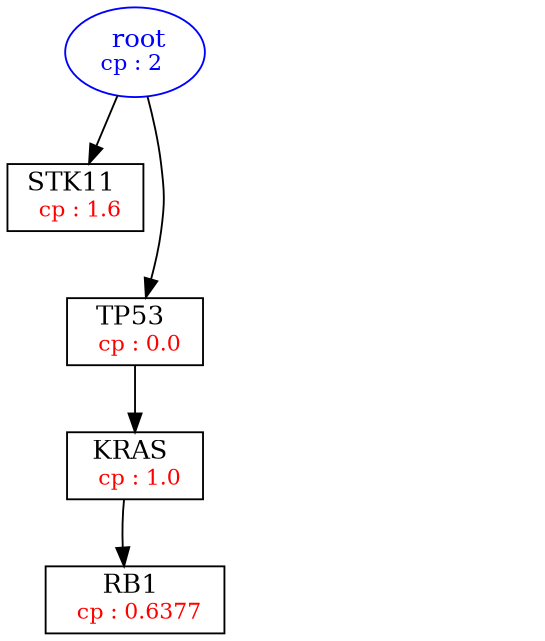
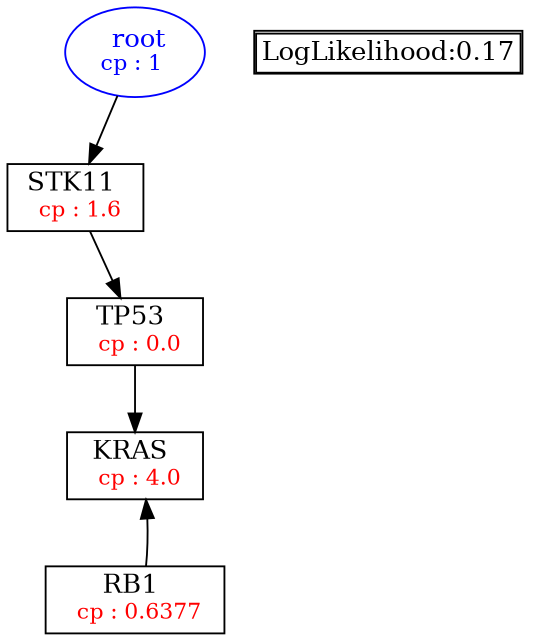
none -> (388, 52)
(135, 63) -> (135, 63)
(163, 188) -> (101, 256)
(140, 478) -> (140, 478)
(123, 524) -> (147, 542)
